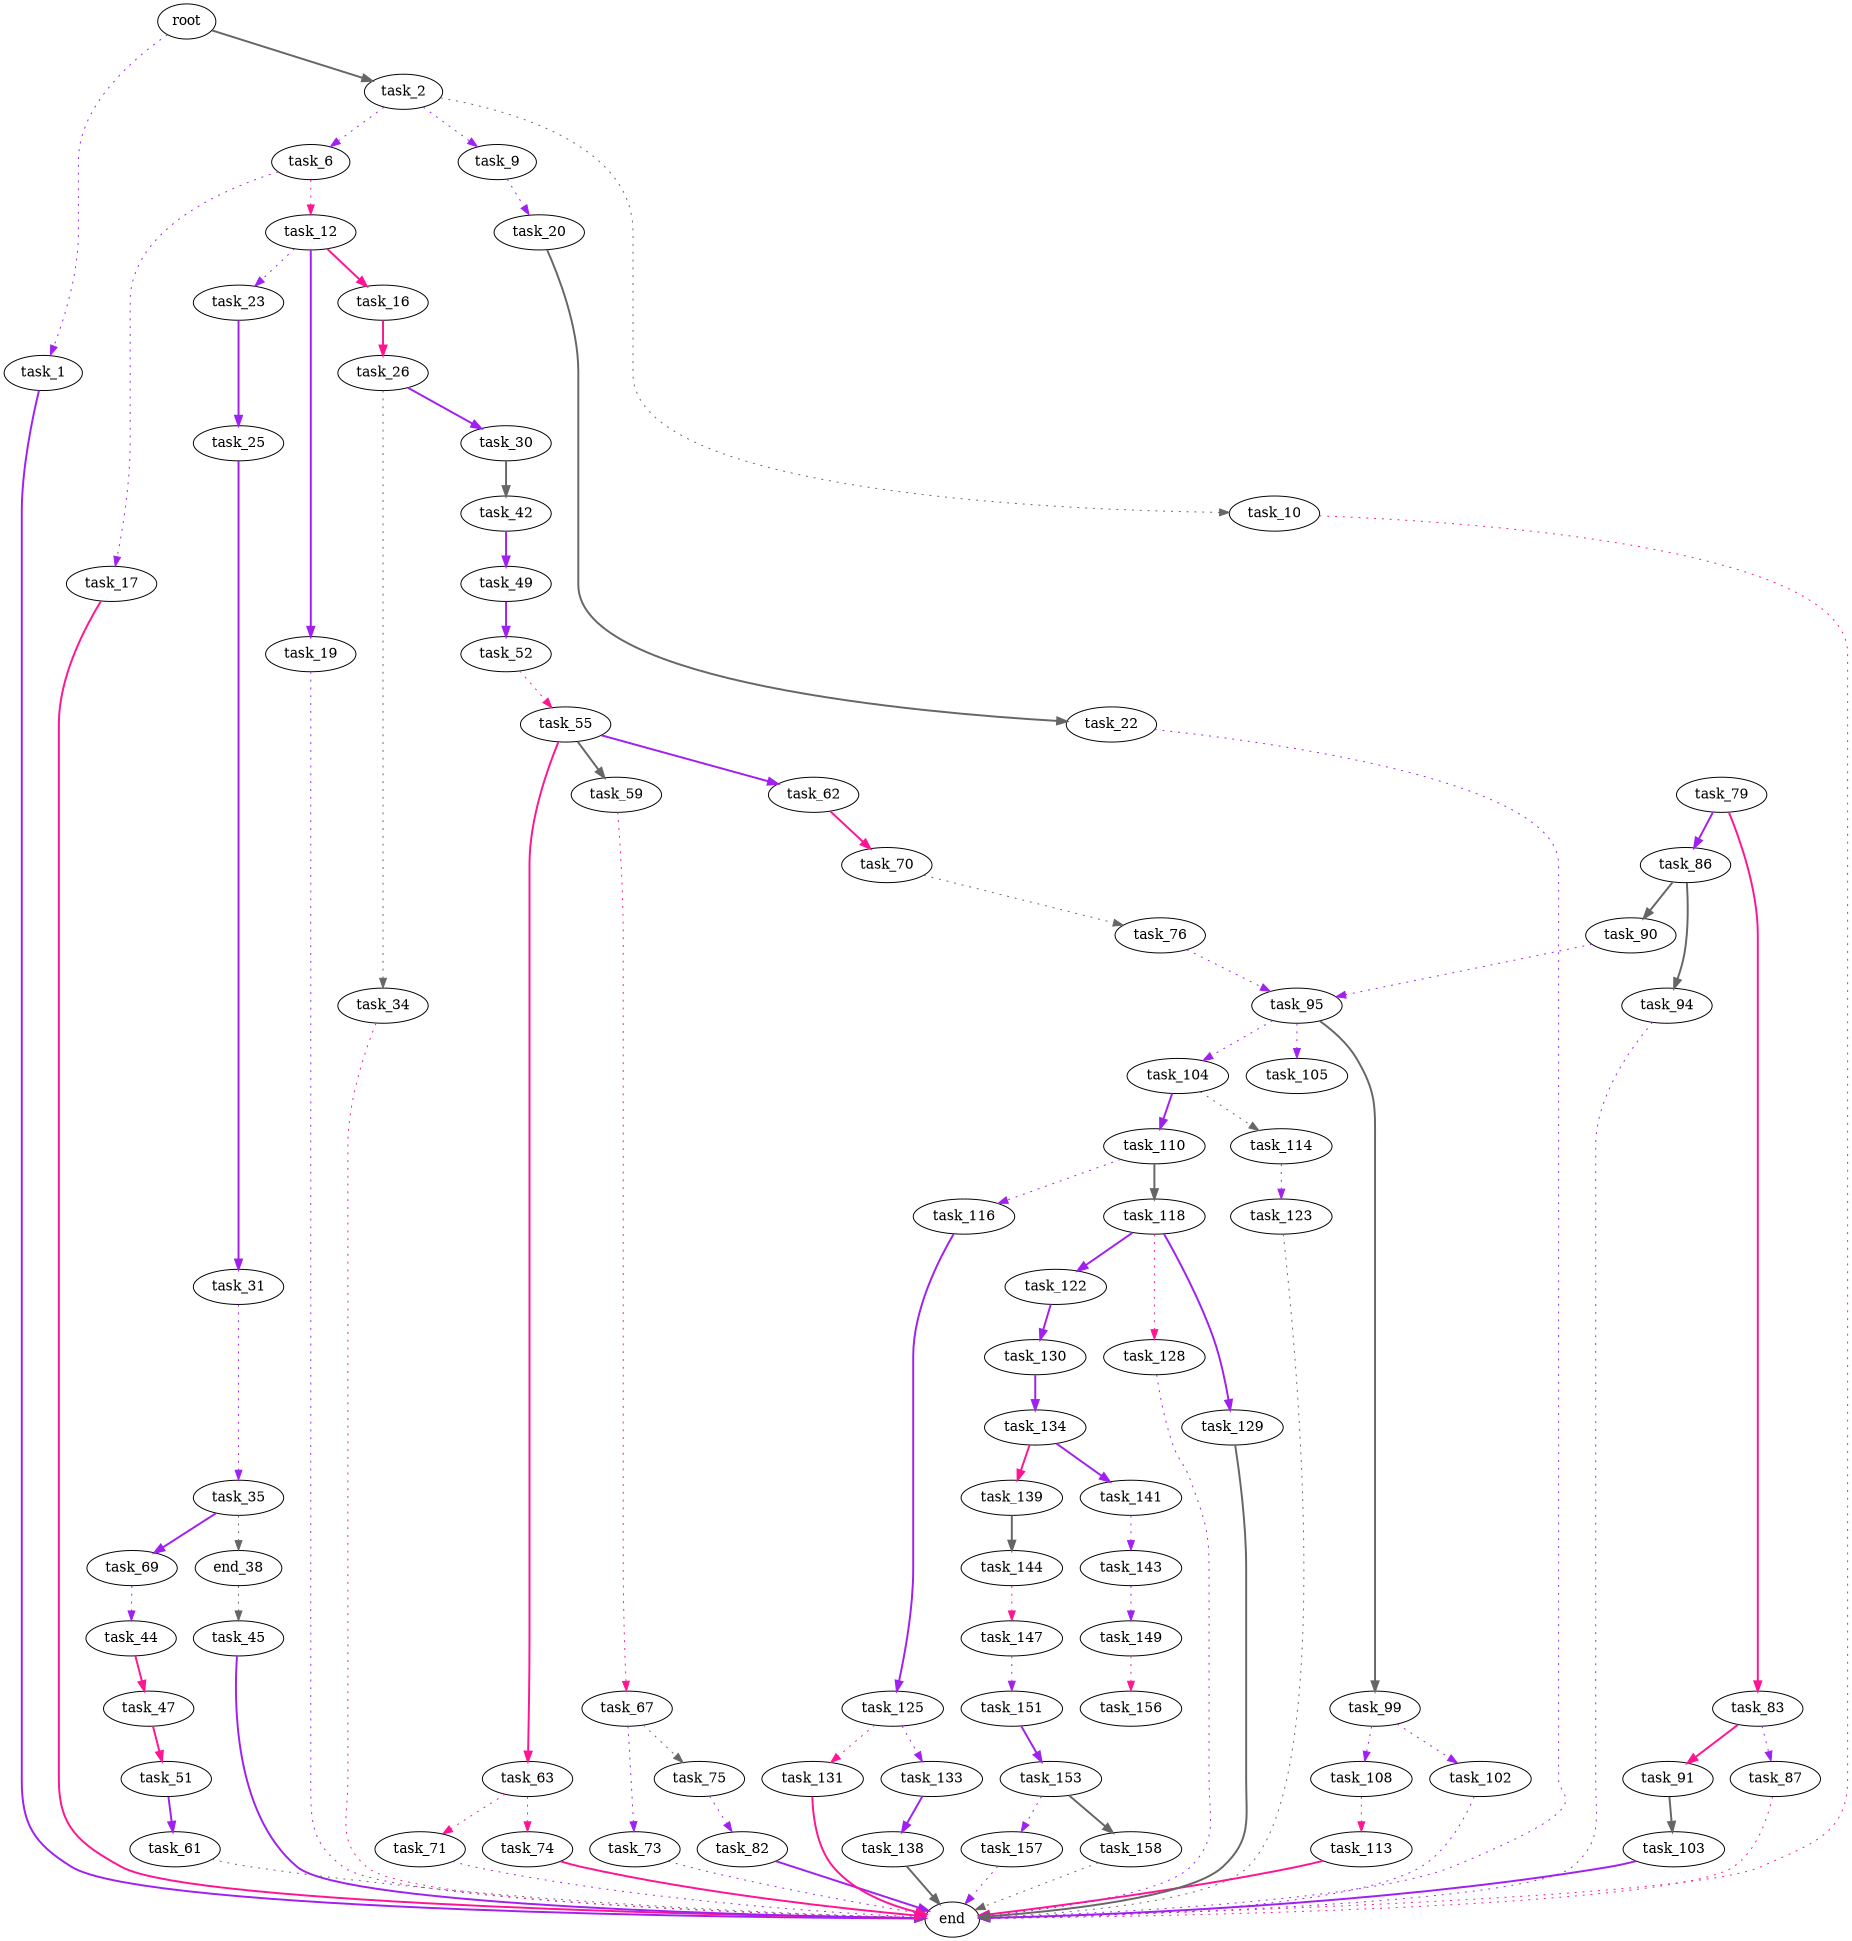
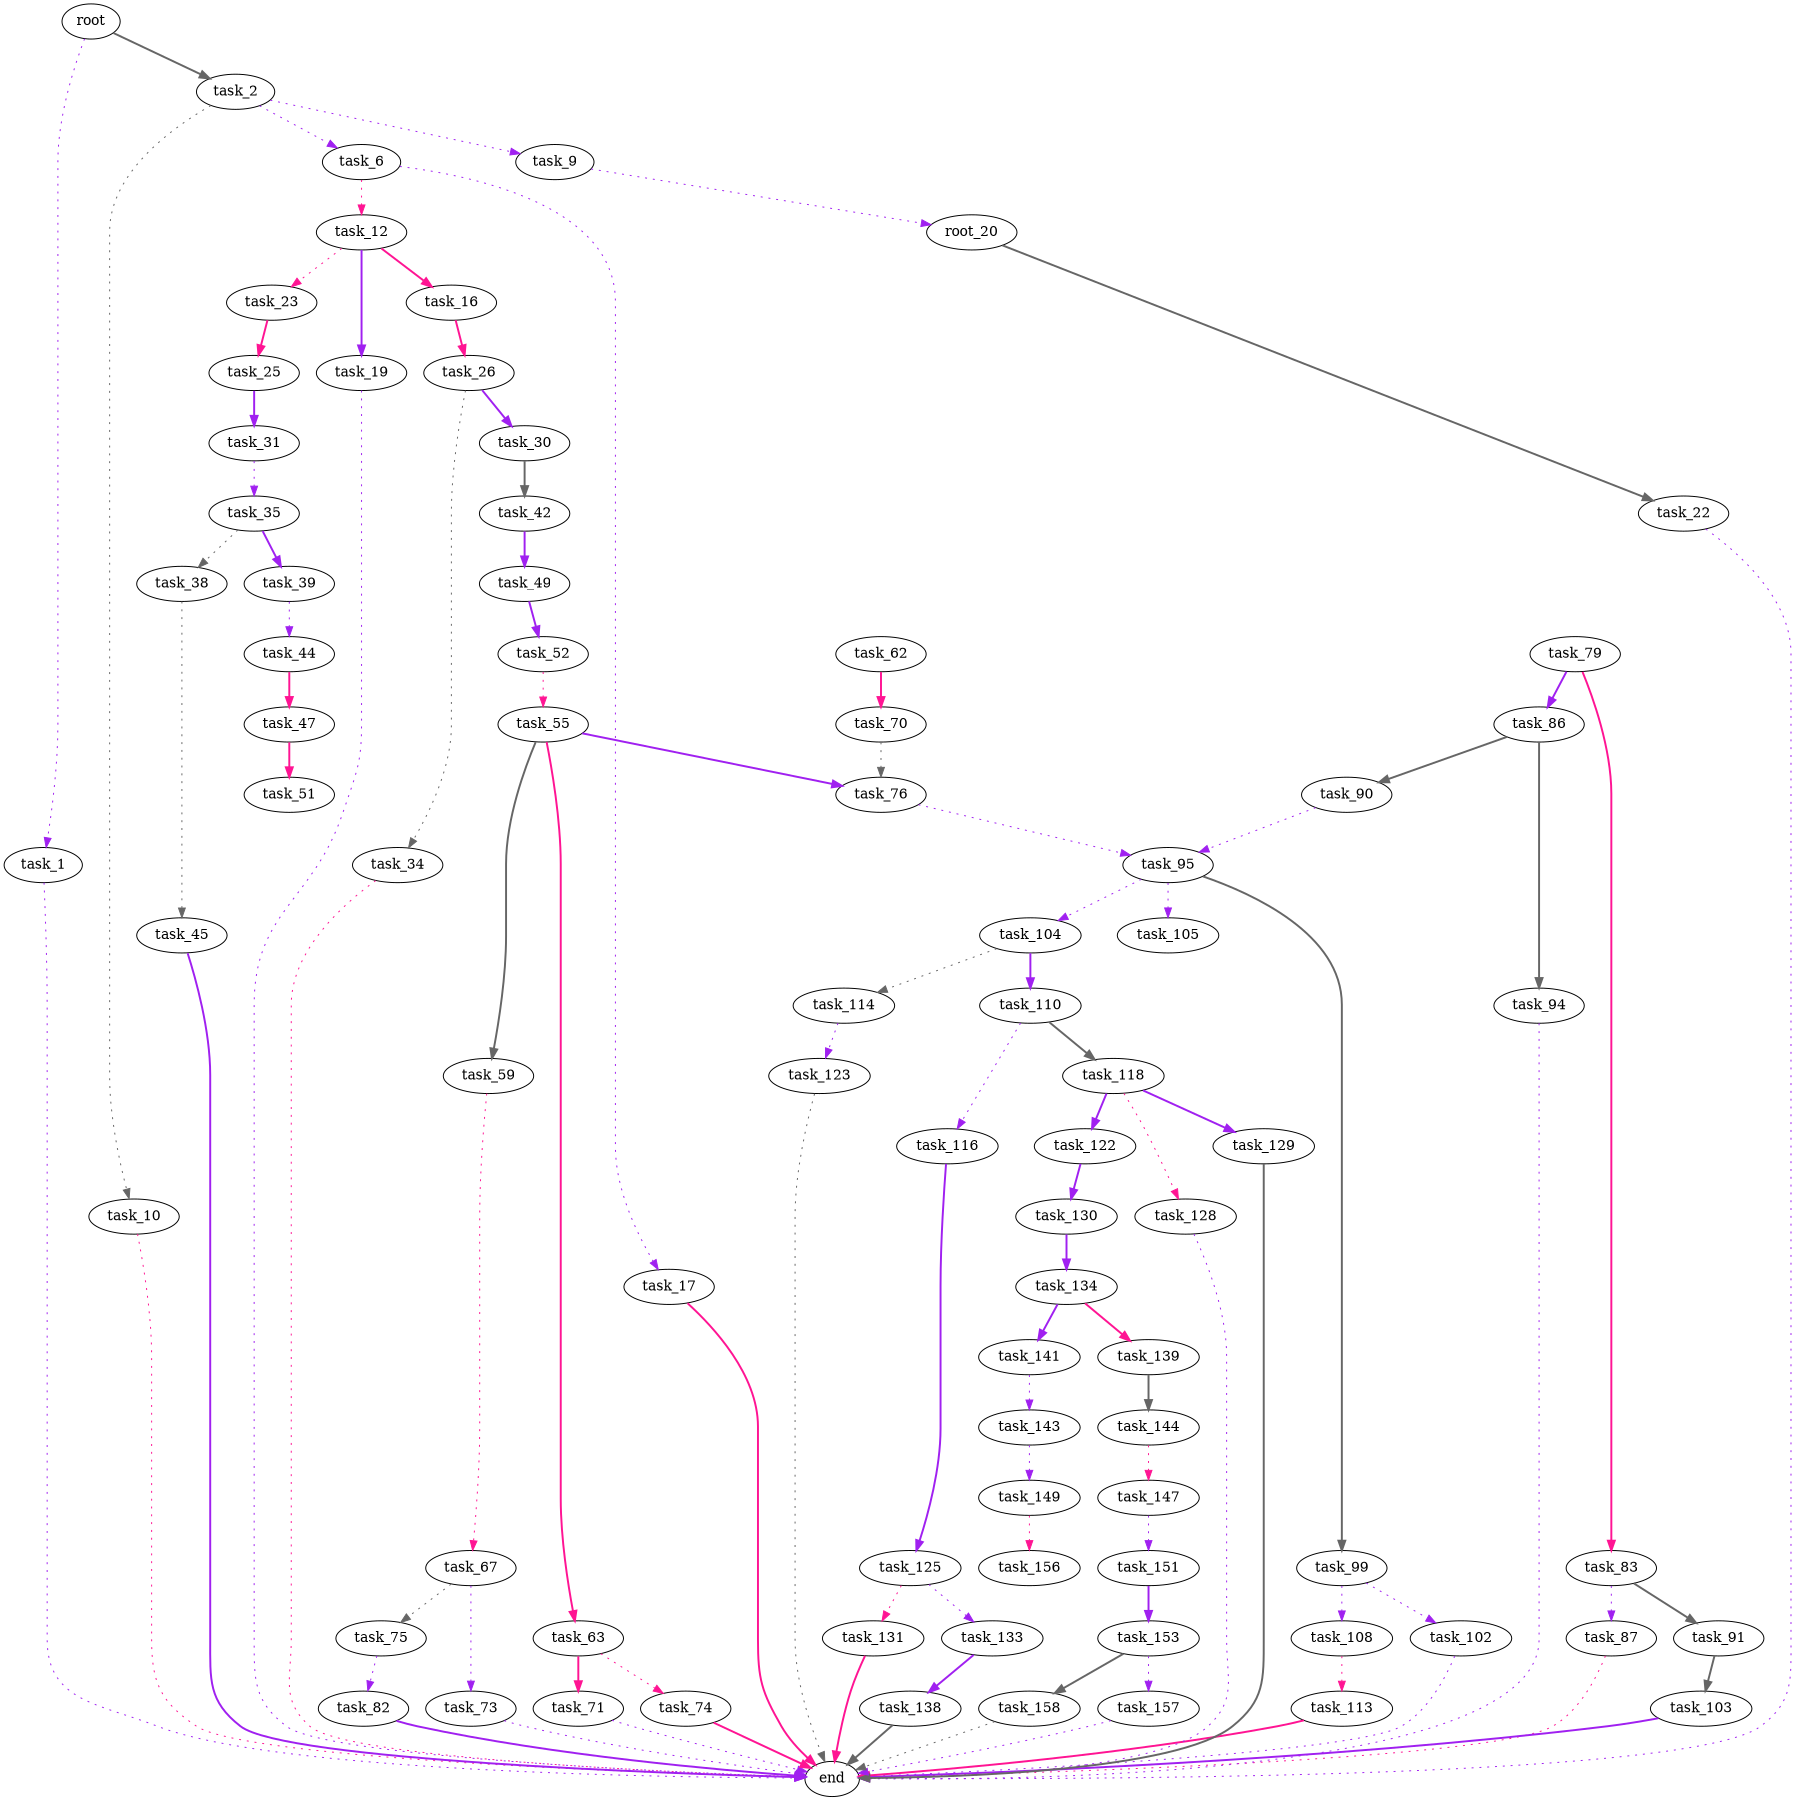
(539, 232) -> (972, 232)
(278, 264) -> (321, 265)
(239, 368) -> (264, 333)
(685, 758) -> (707, 759)
(22, 1561) -> (49, 1658)
(132, 1568) -> (289, 584)
(239, 1568) -> (182, 584)
(1717, 1741) -> (1661, 1601)
(478, 1811) -> (578, 1669)
(175, 1849) -> none
